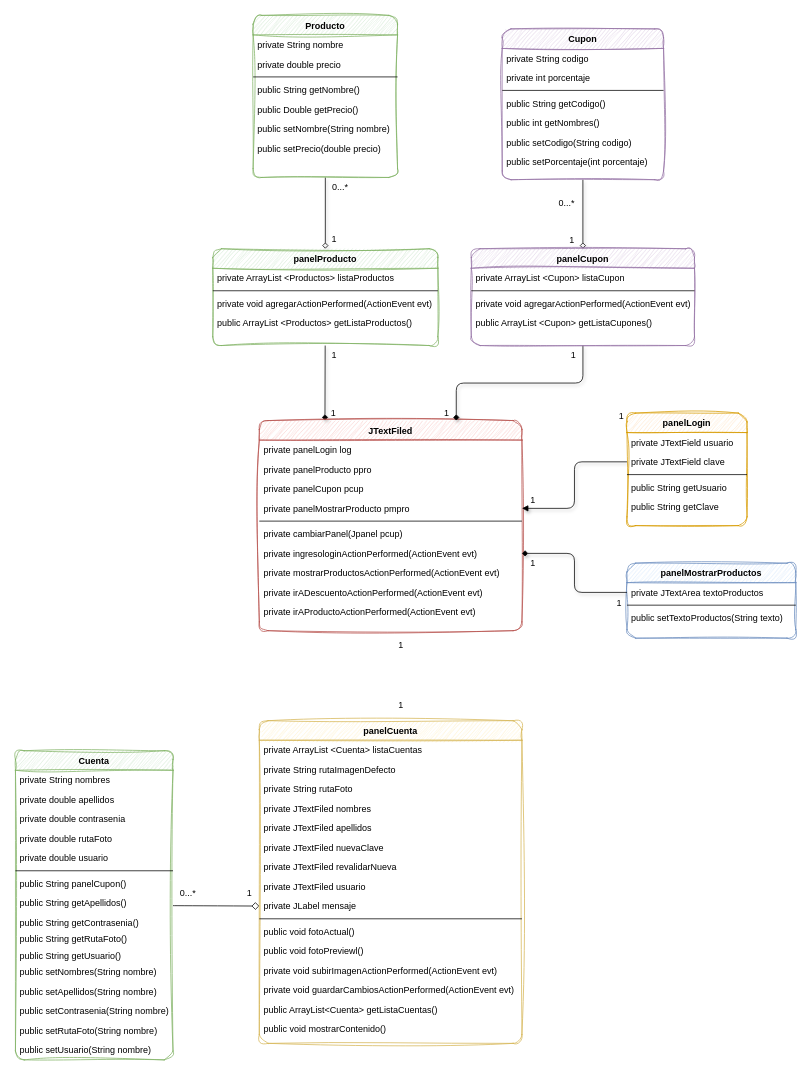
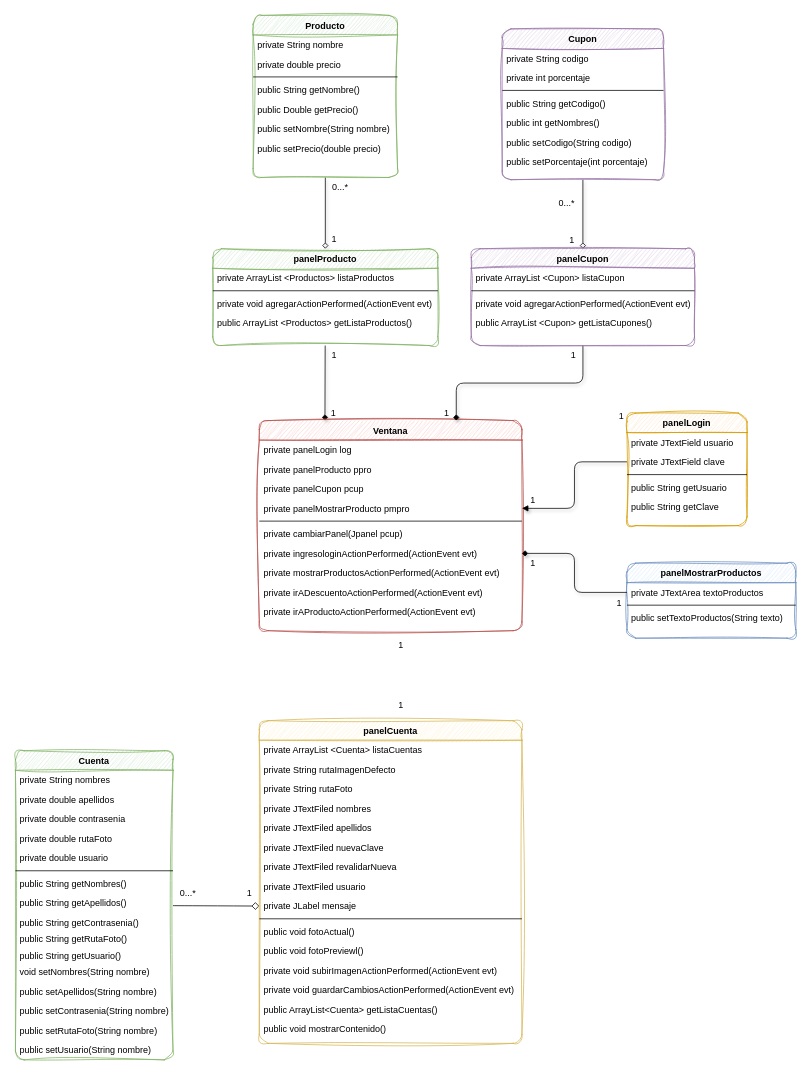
(390, 431) -> (390, 431)
(78, 884) -> (79, 884)
(94, 972) -> (90, 972)
